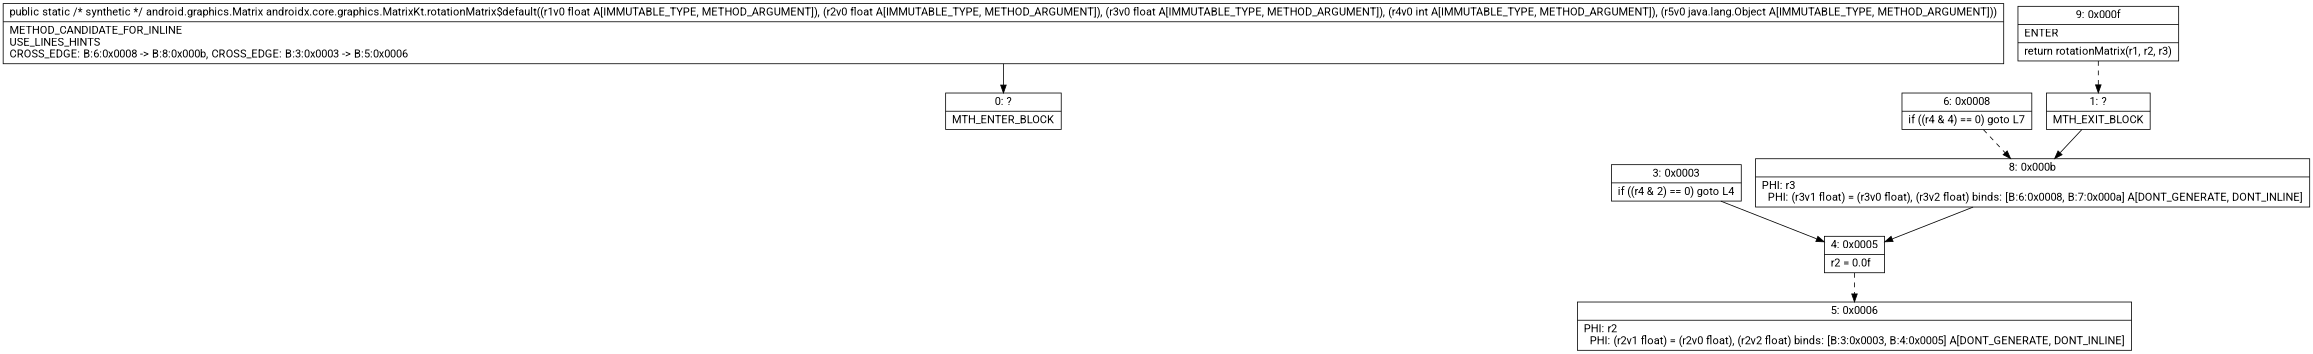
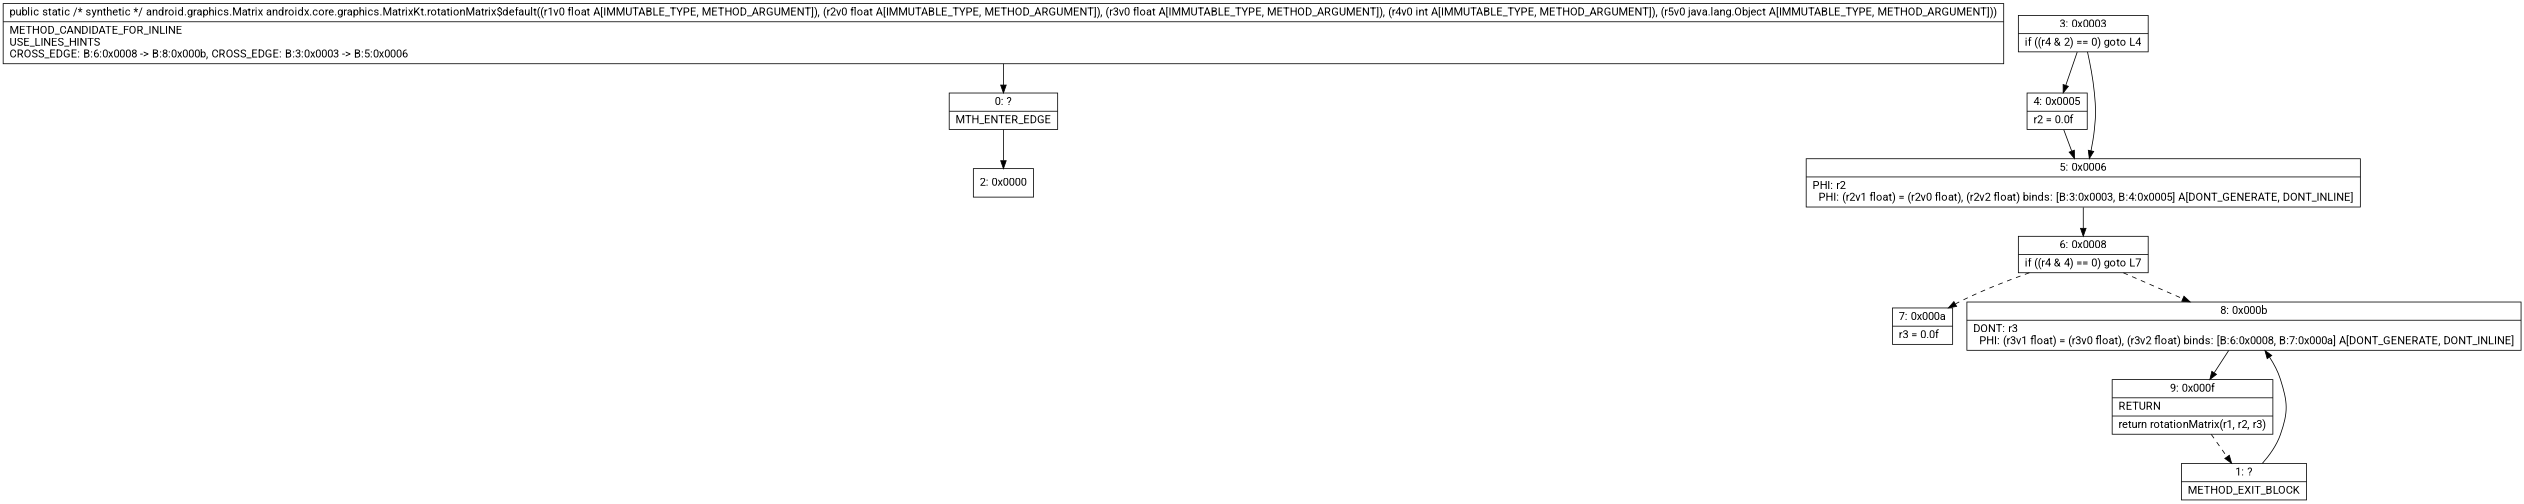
(2042, 33) -> (2140, 407)
none -> (2095, 101)
(1003, 120) -> (1003, 120)
(2098, 120) -> (2244, 490)
none -> (1003, 183)
(1780, 186) -> (1997, 329)
none -> (2083, 218)
(1933, 223) -> (2221, 362)
(1854, 283) -> (2068, 140)
none -> (1923, 326)
